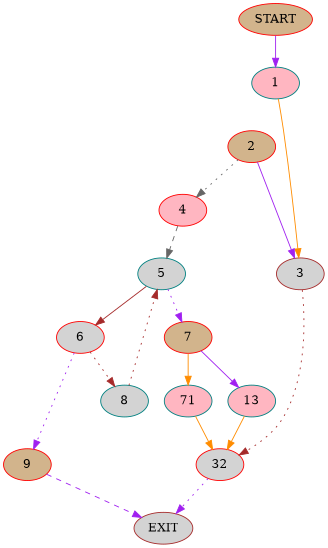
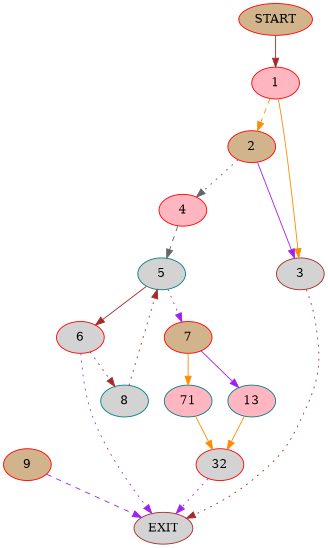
(276, 47) -> (276, 47)
(276, 83) -> (276, 83)
none -> (265, 111)
(298, 380) -> (298, 425)
(56, 397) -> (101, 435)
